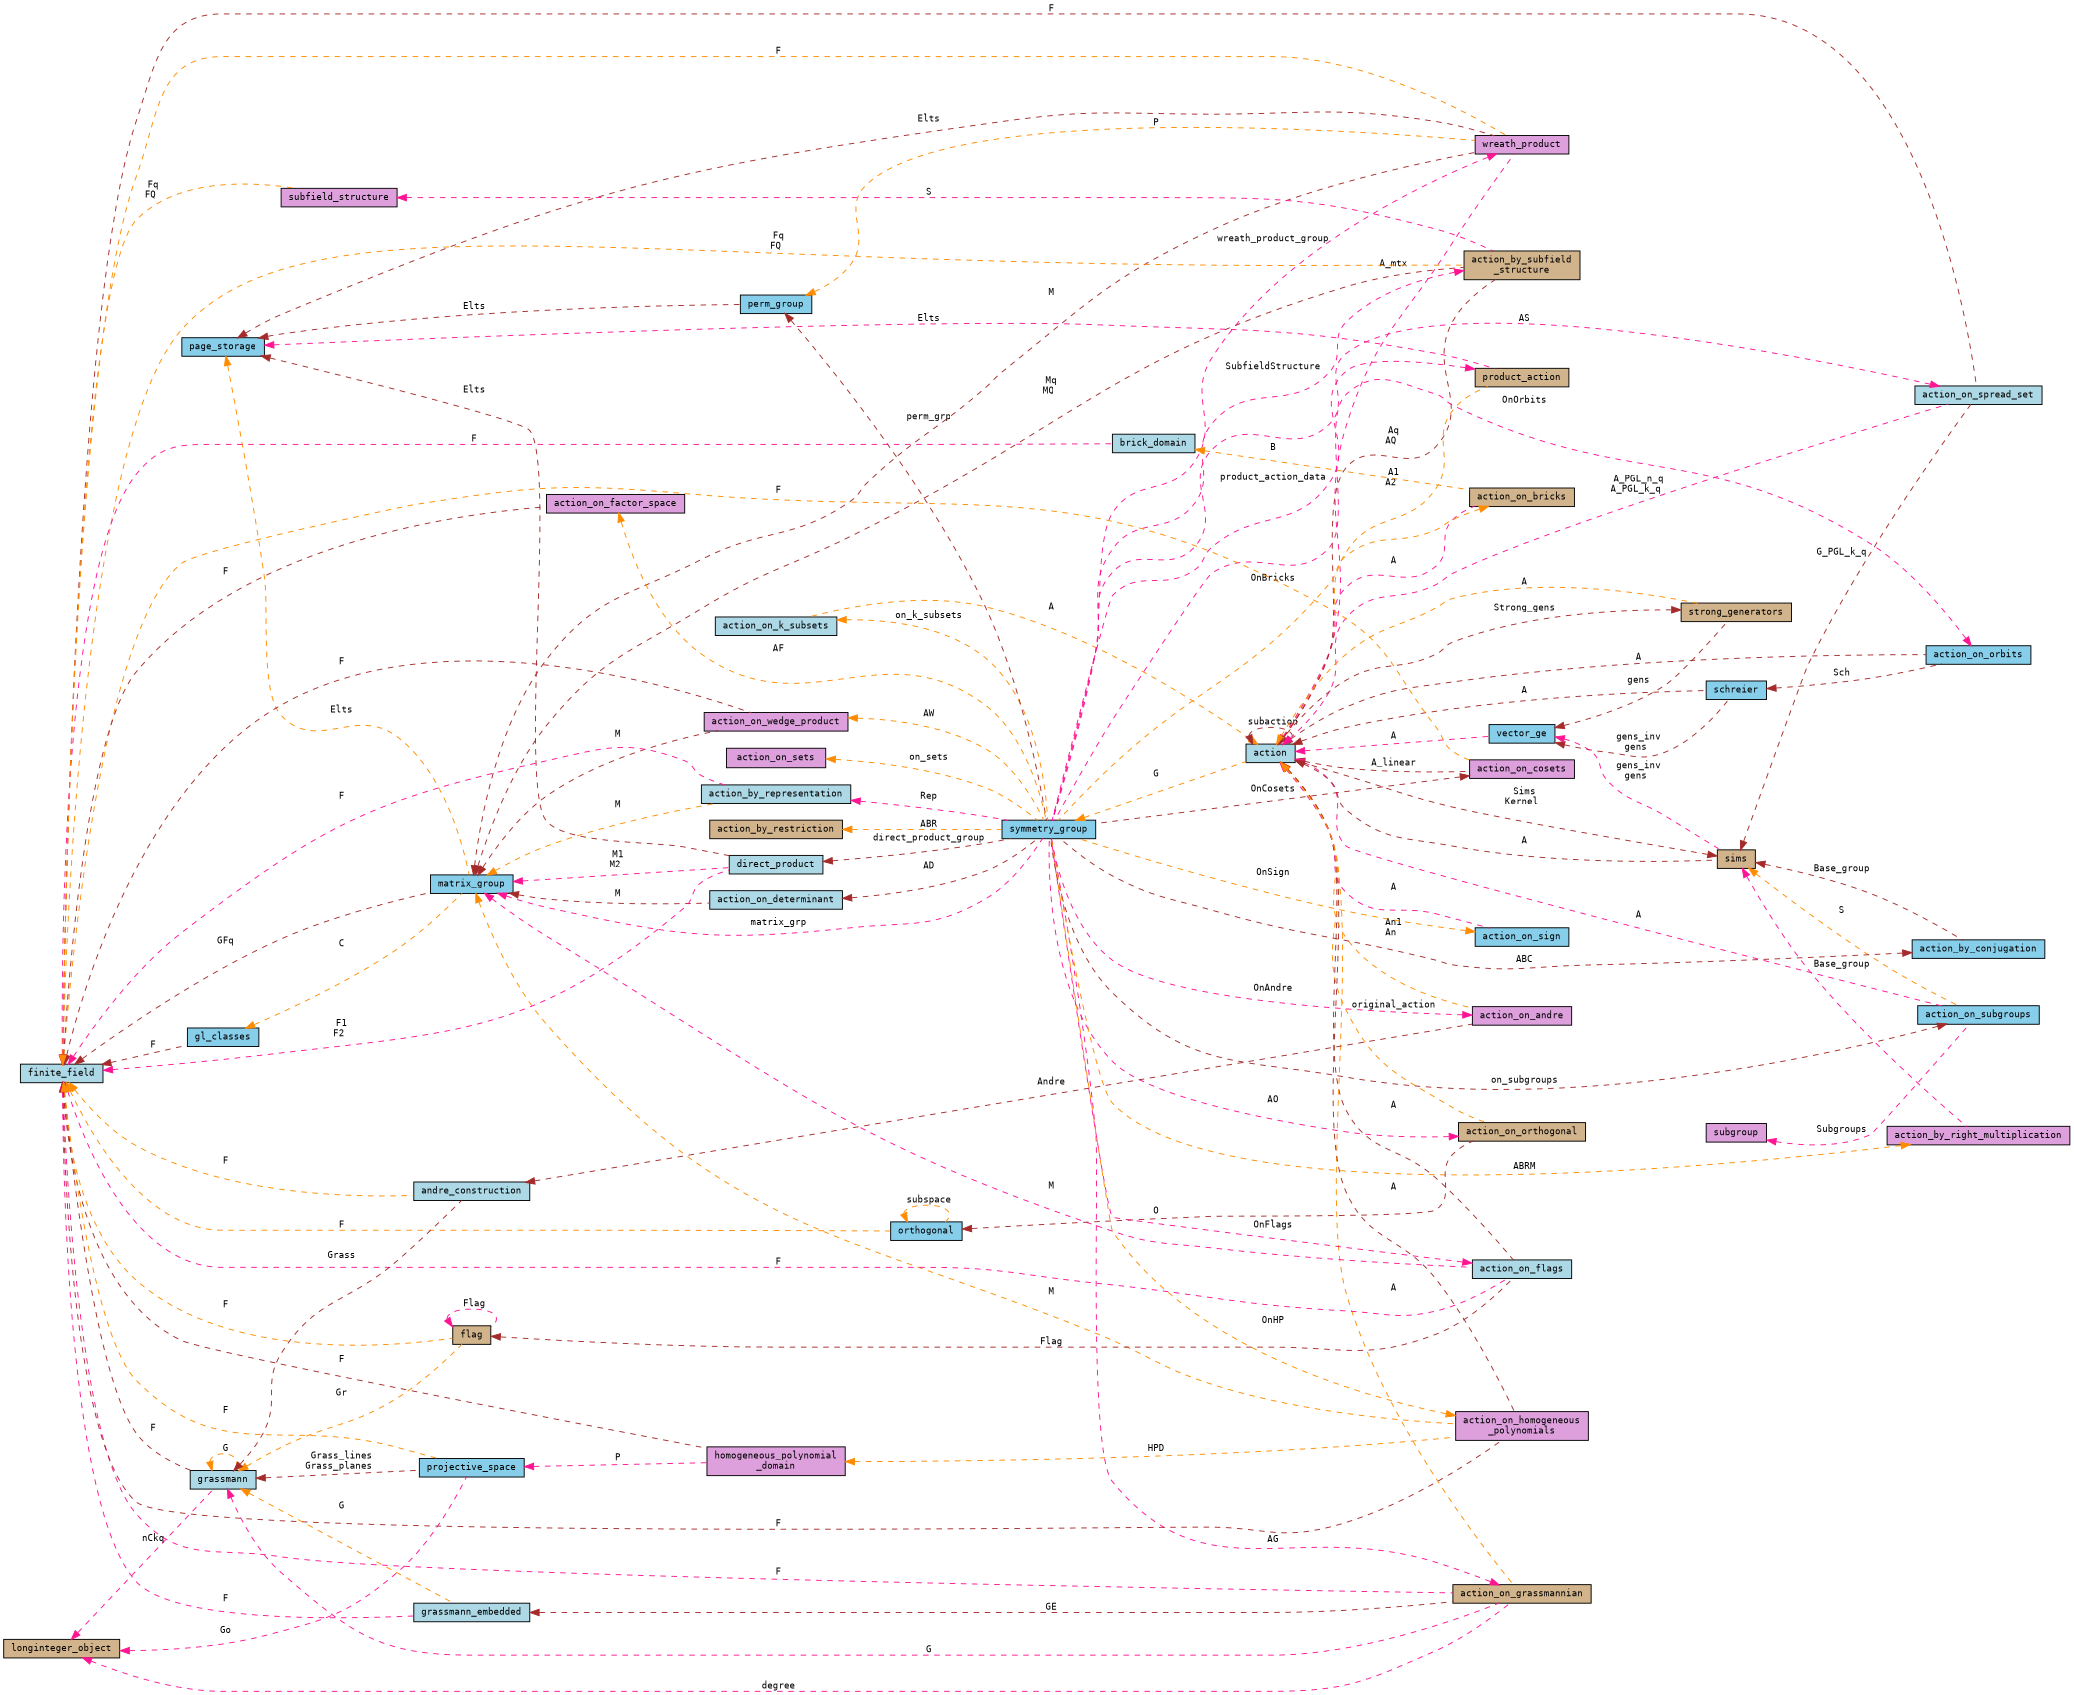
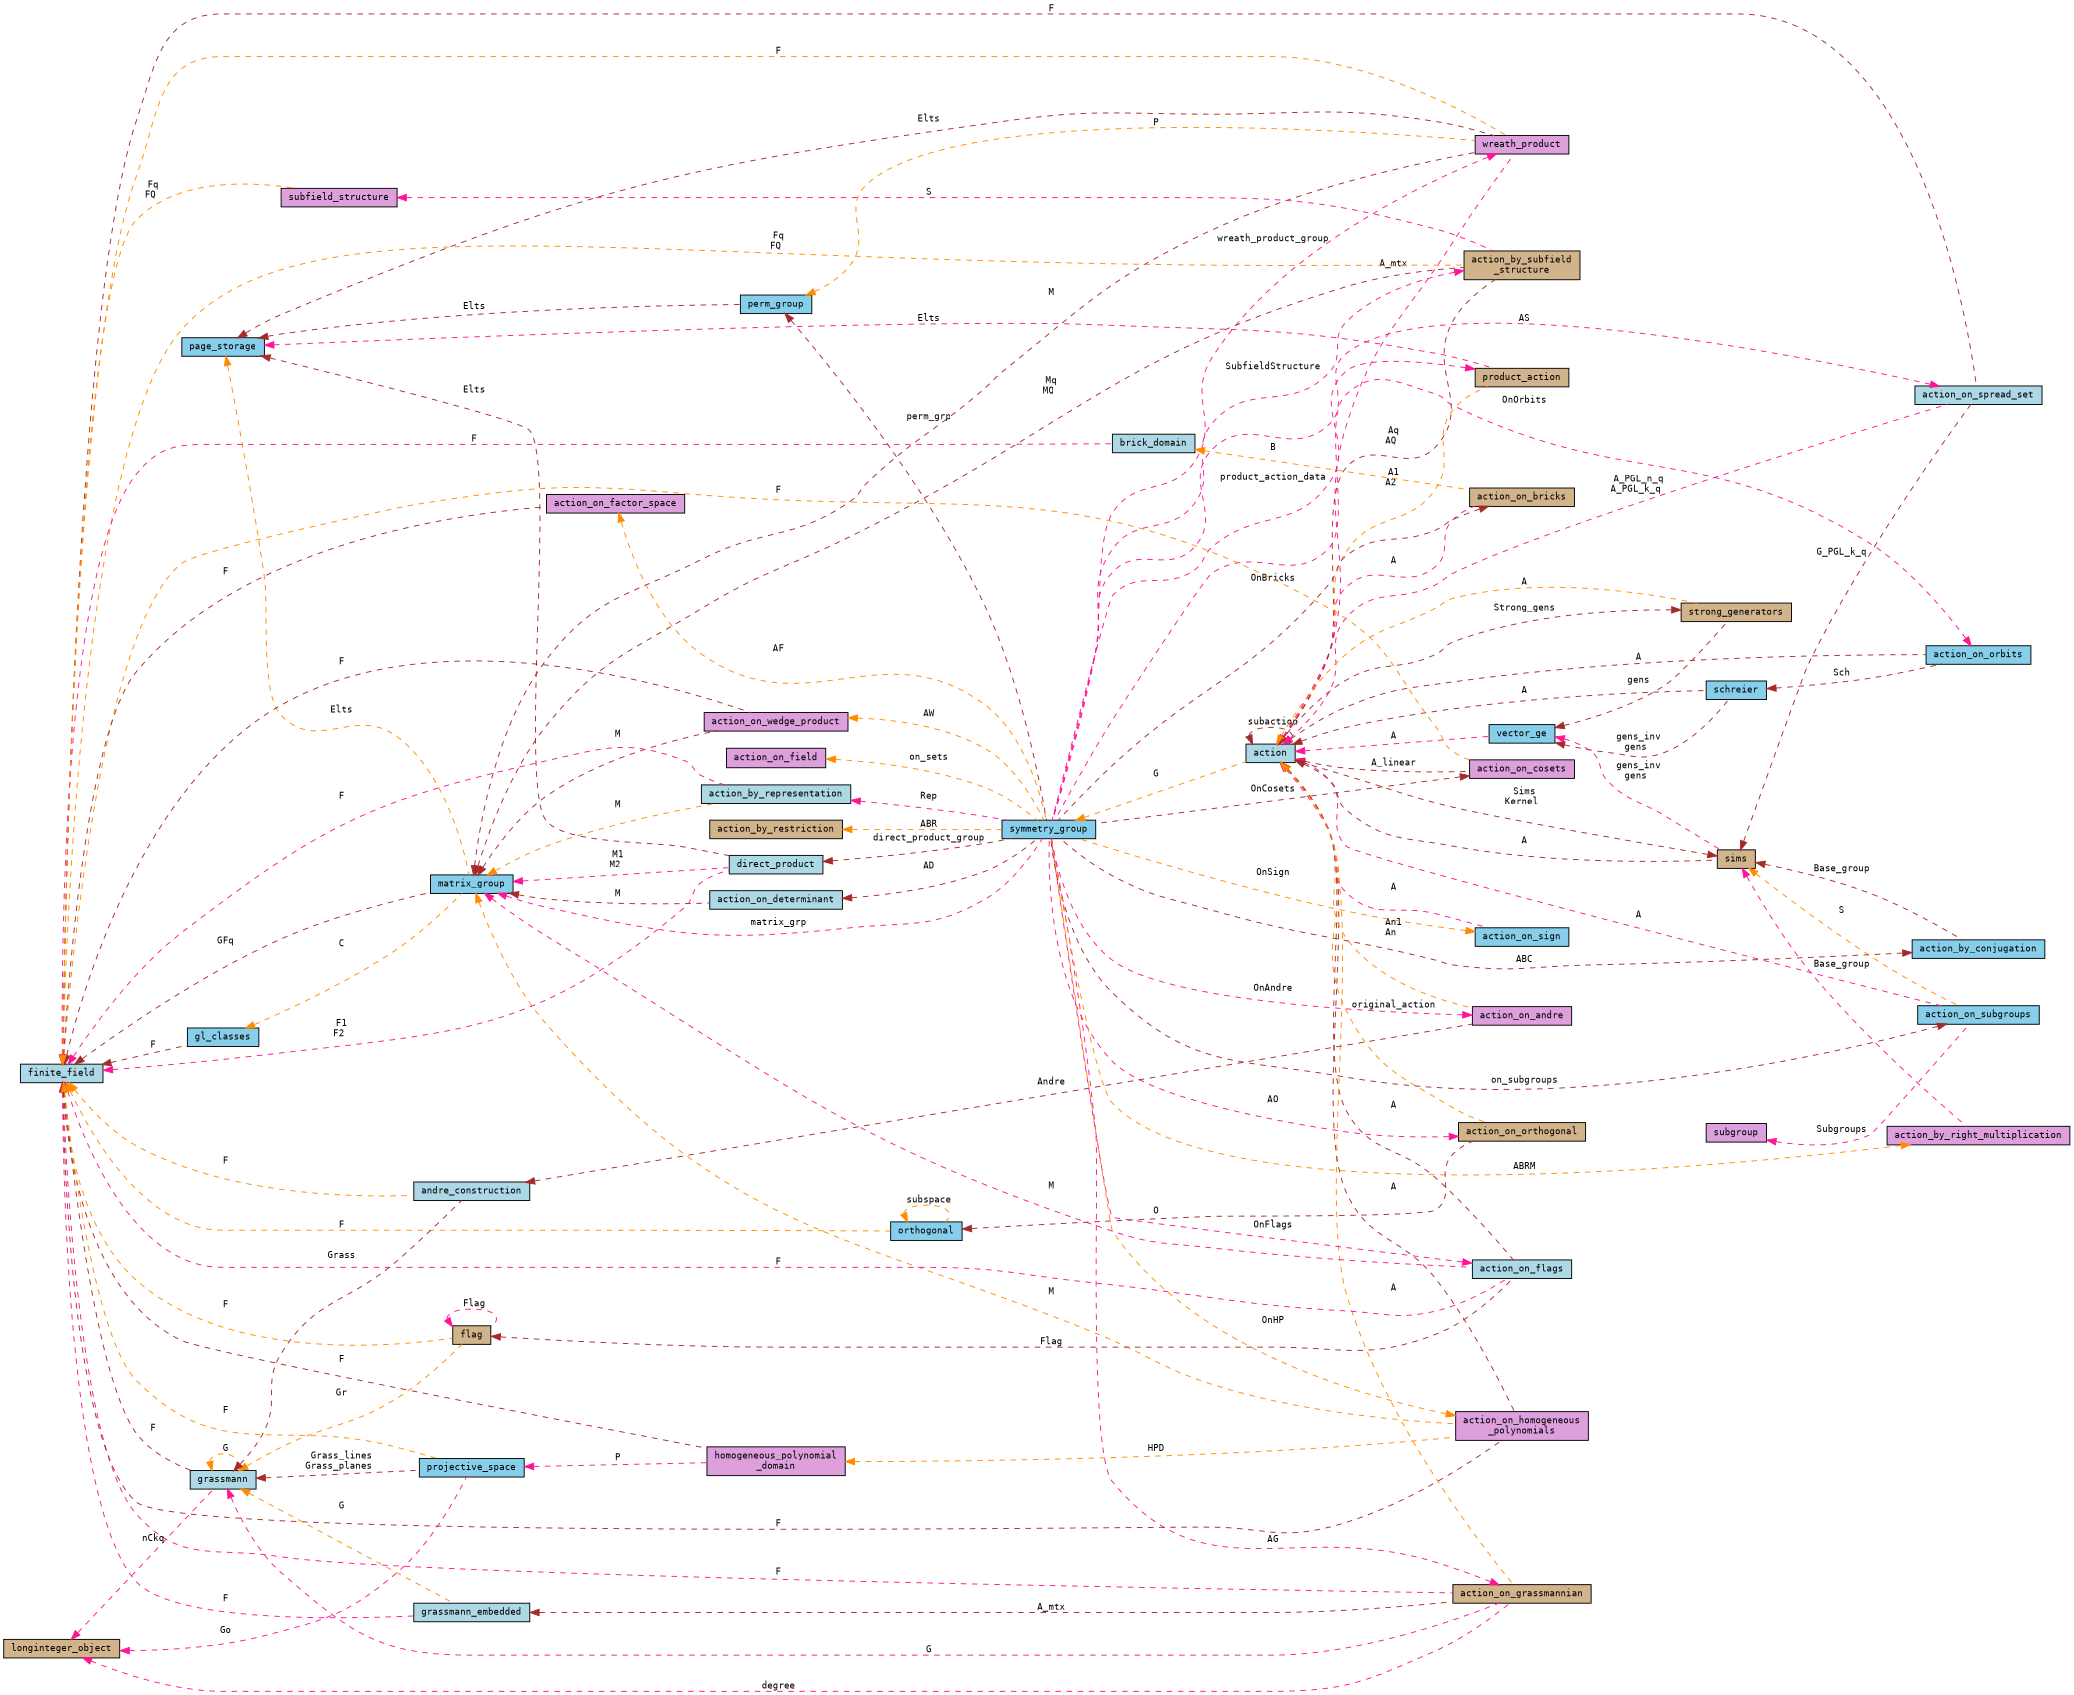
(776, 626) -> none
(1264, 649) -> (1264, 649)
(776, 758) -> (776, 758)
(1049, 1607) -> (1049, 1607)
